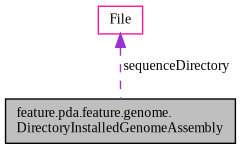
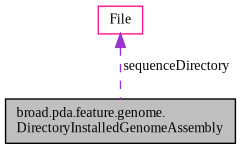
(120, 121) -> (120, 121)
